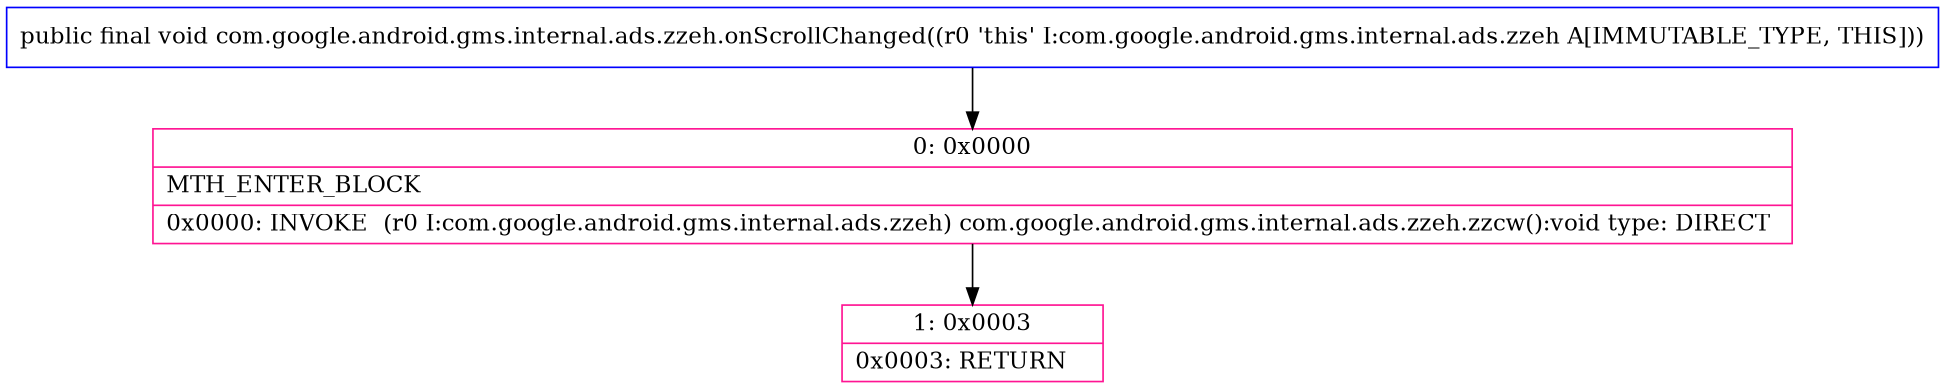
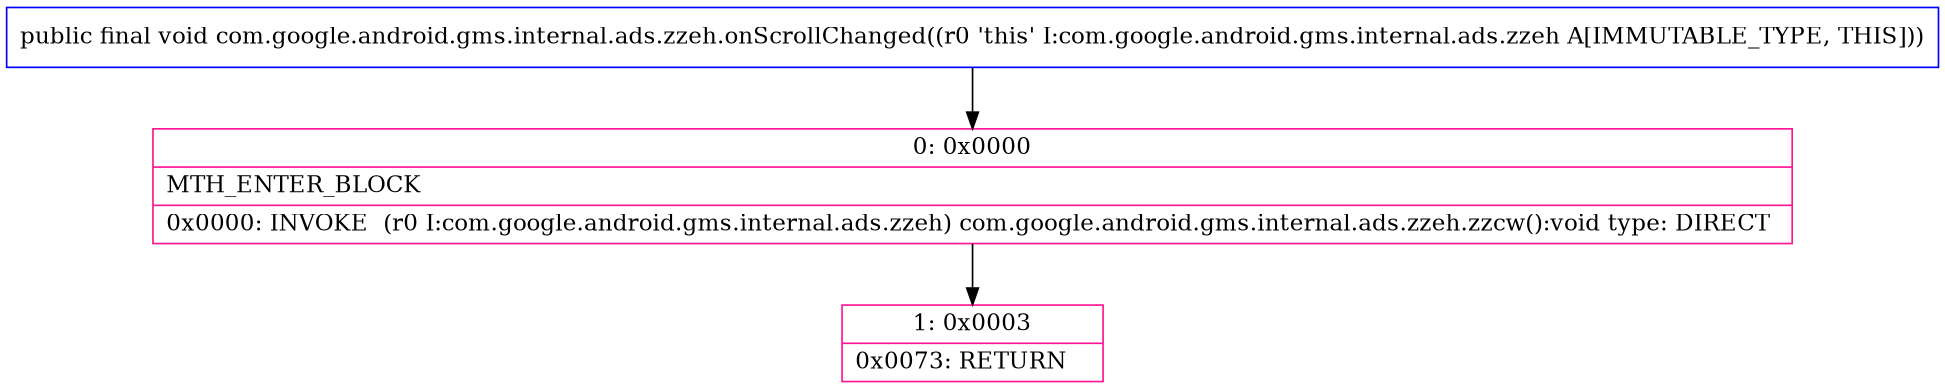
(973, 362) -> (973, 362)
